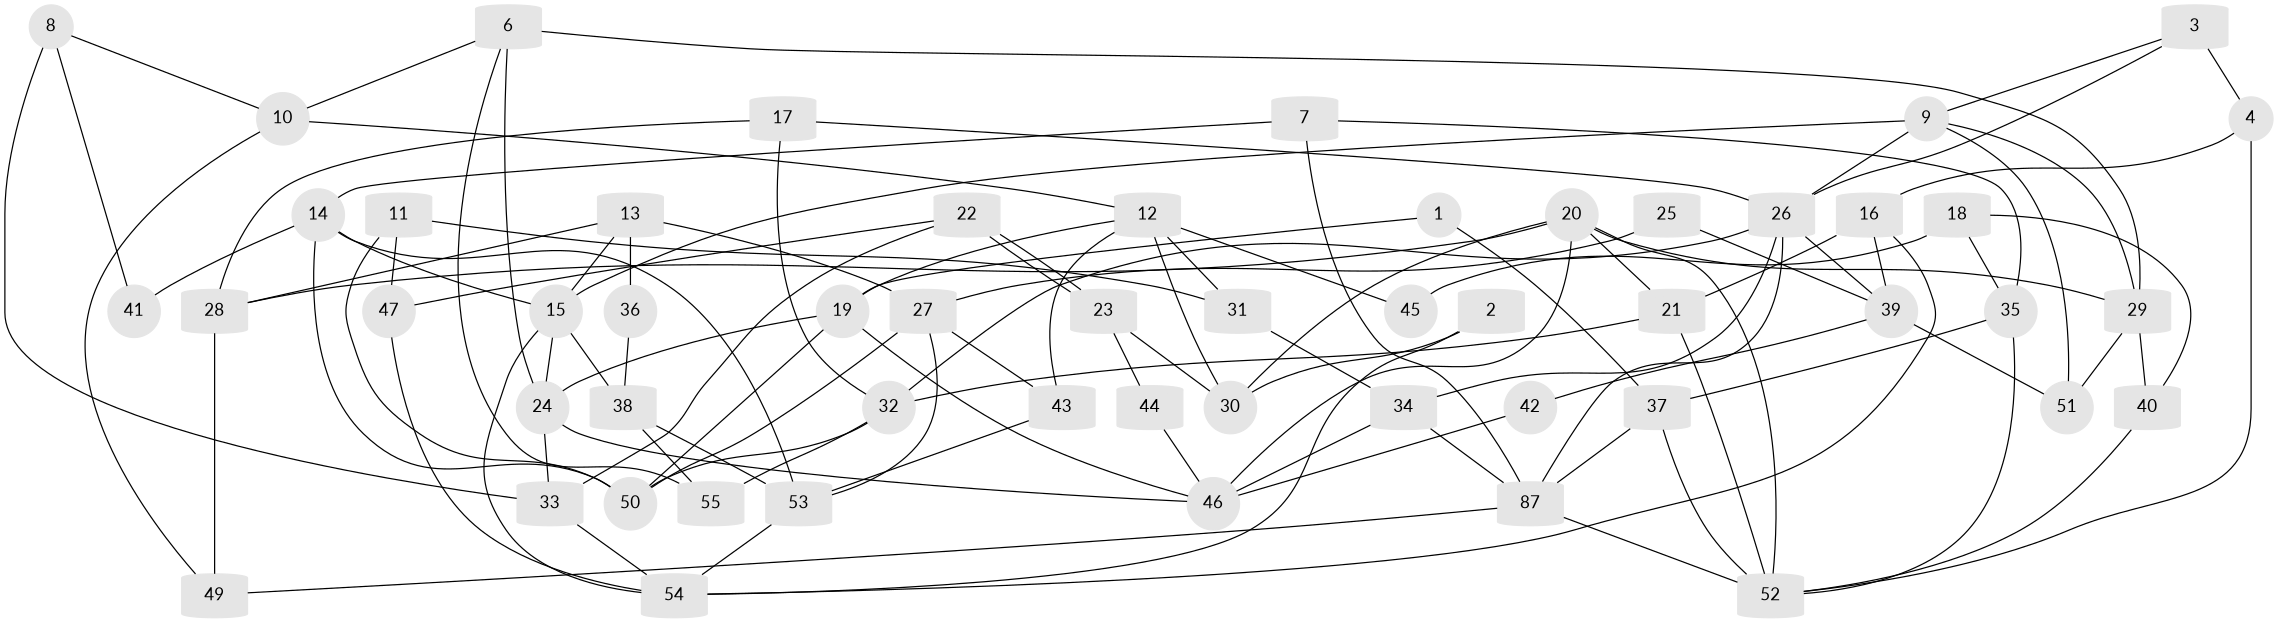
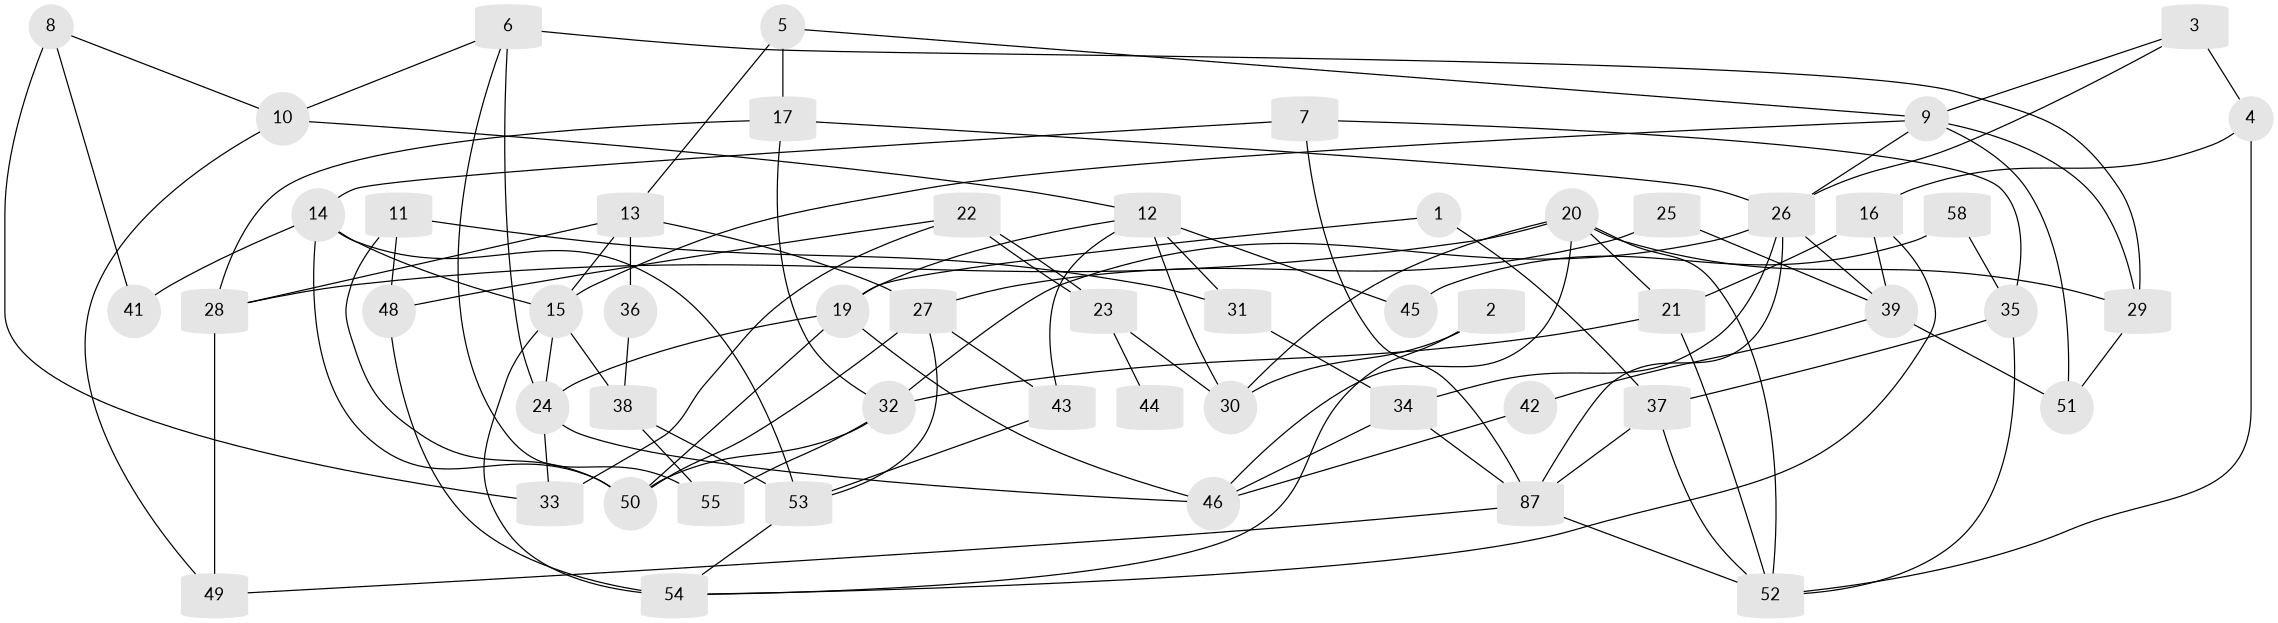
none -> (783, 27)
(1957, 215) -> (1957, 215)
(389, 311) -> (389, 311)
(2147, 408) -> none
(1182, 456) -> none
(612, 550) -> none
